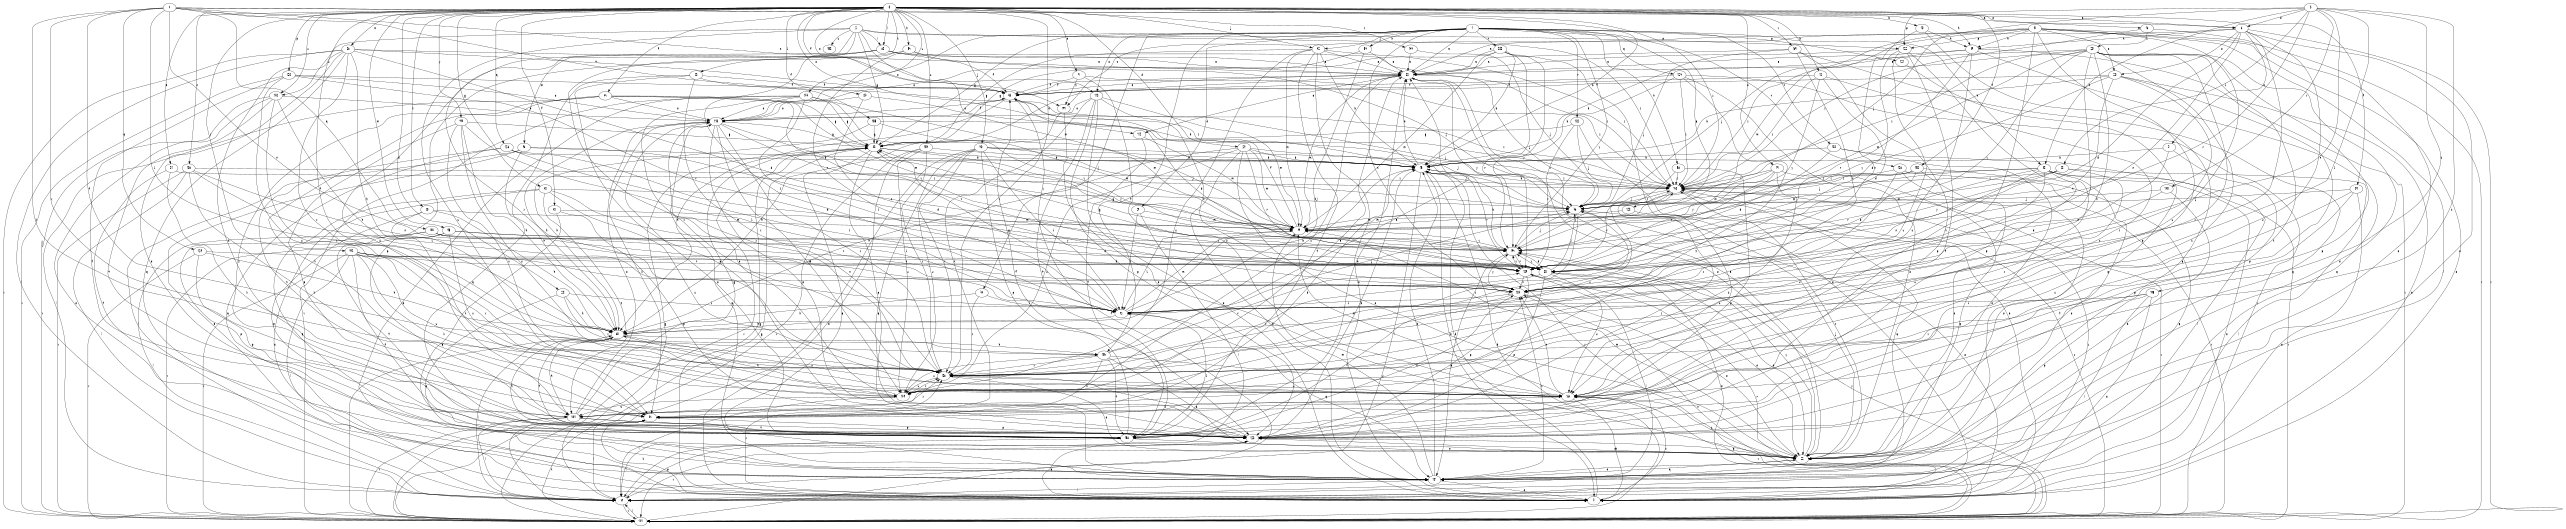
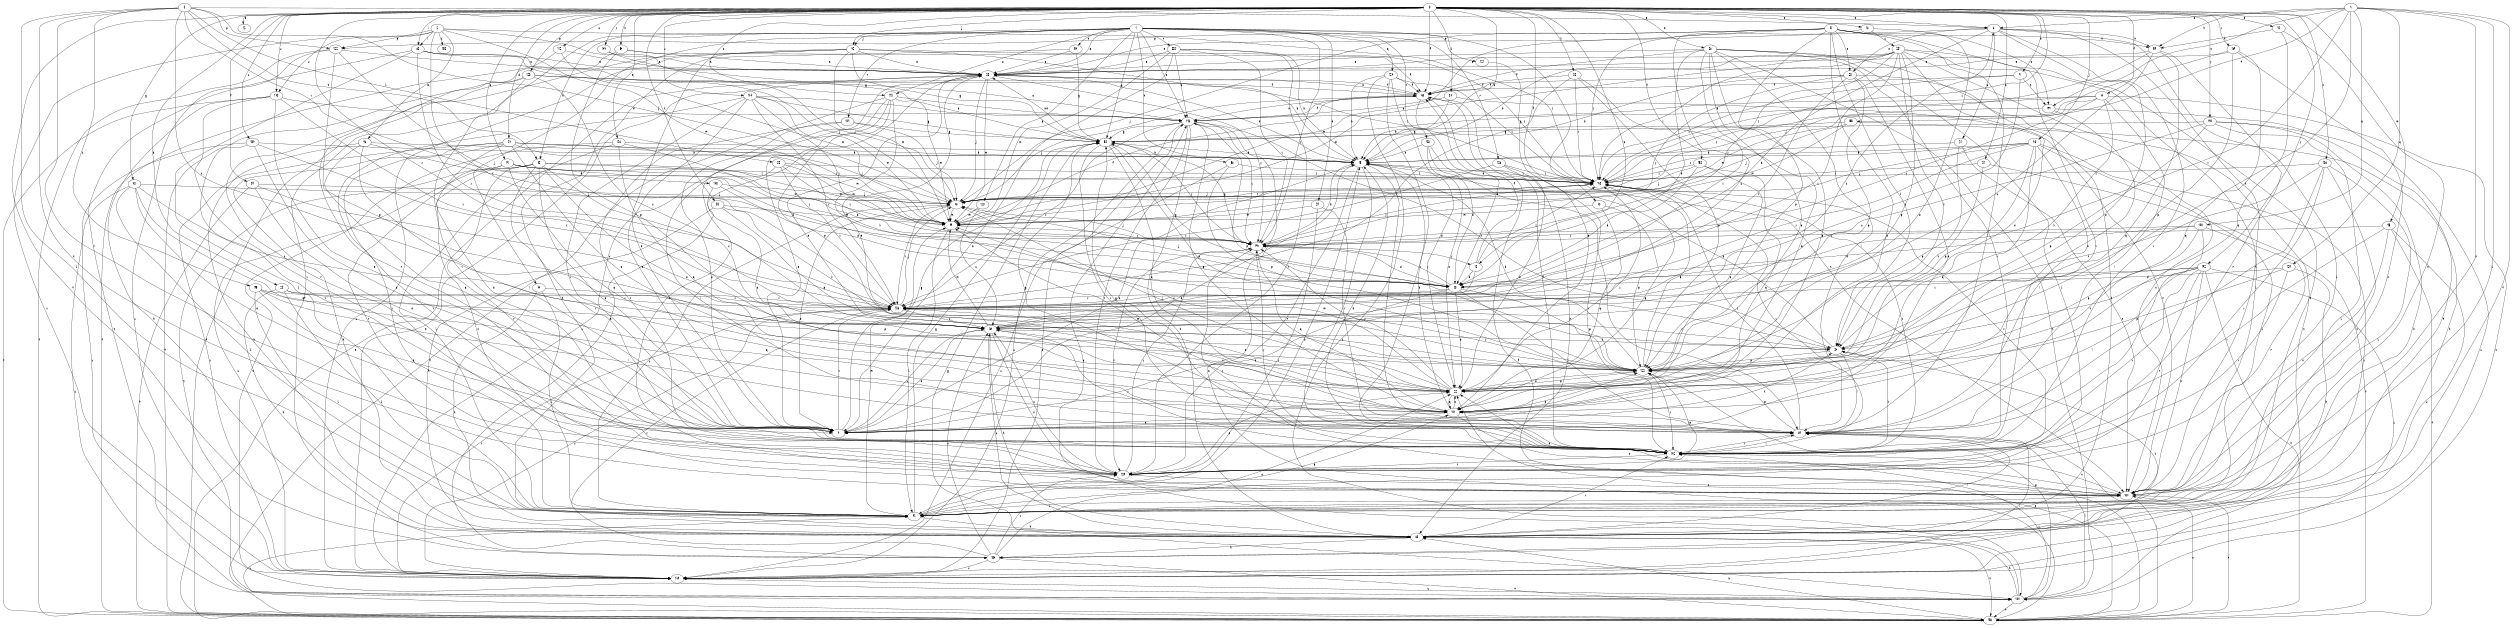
none -> (244, 28)
(1273, 100) -> (772, 70)
(1650, 219) -> (1366, 249)
(2041, 279) -> (1630, 294)
none -> (1757, 473)
(2359, 519) -> none
